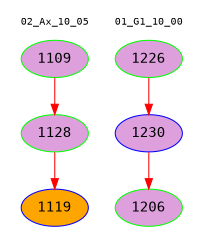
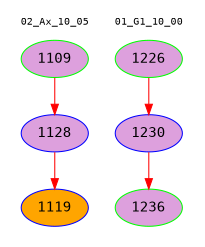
(55, 133) -> (55, 133)
(149, 208) -> (149, 208)
